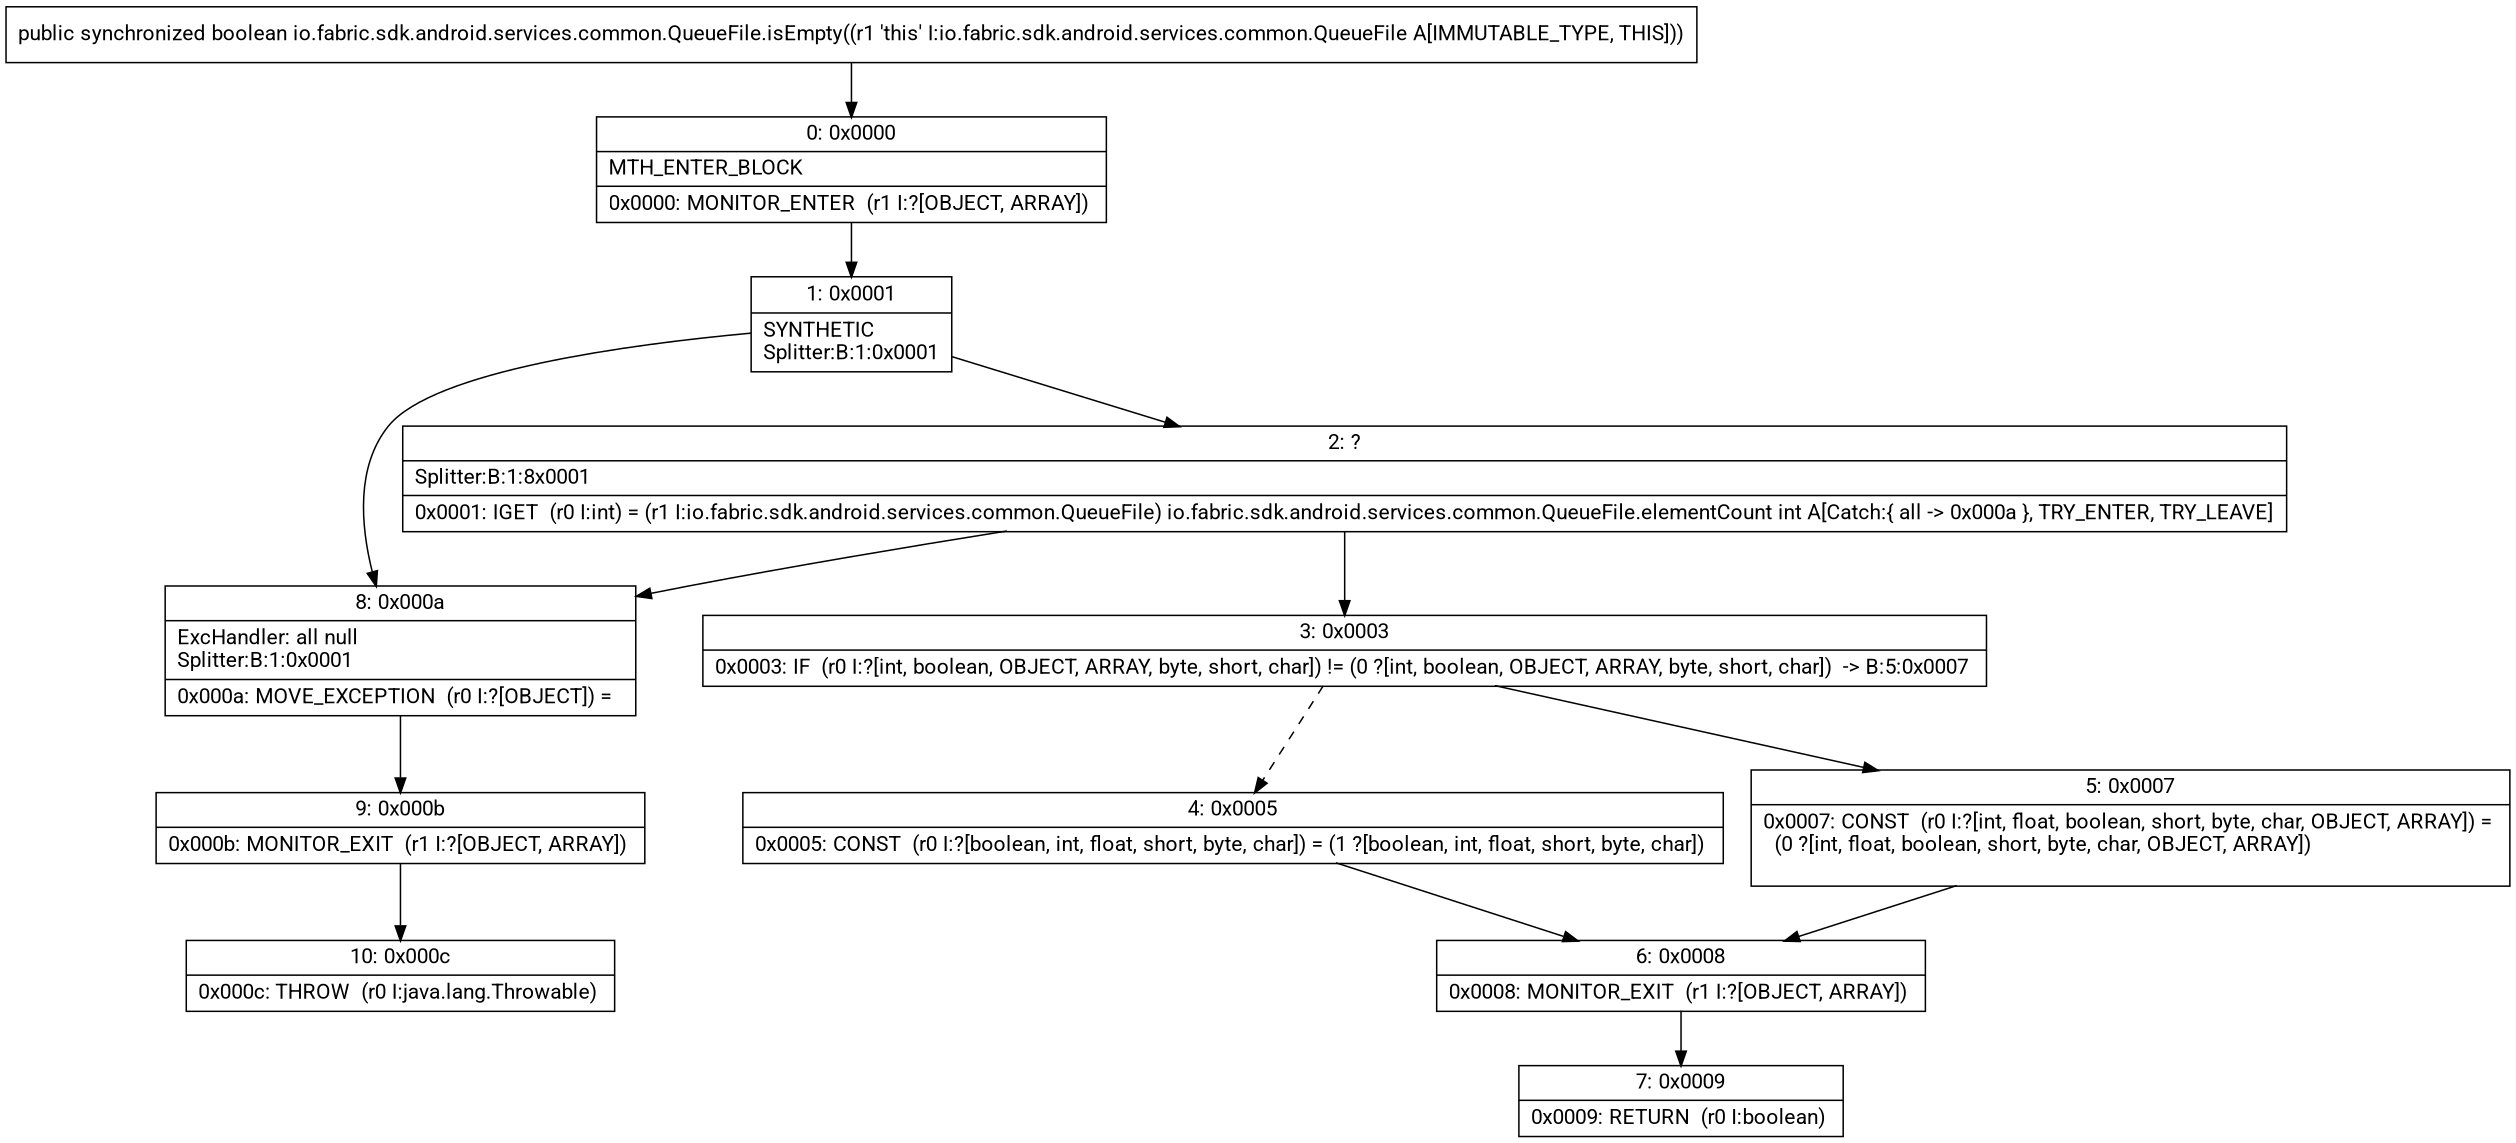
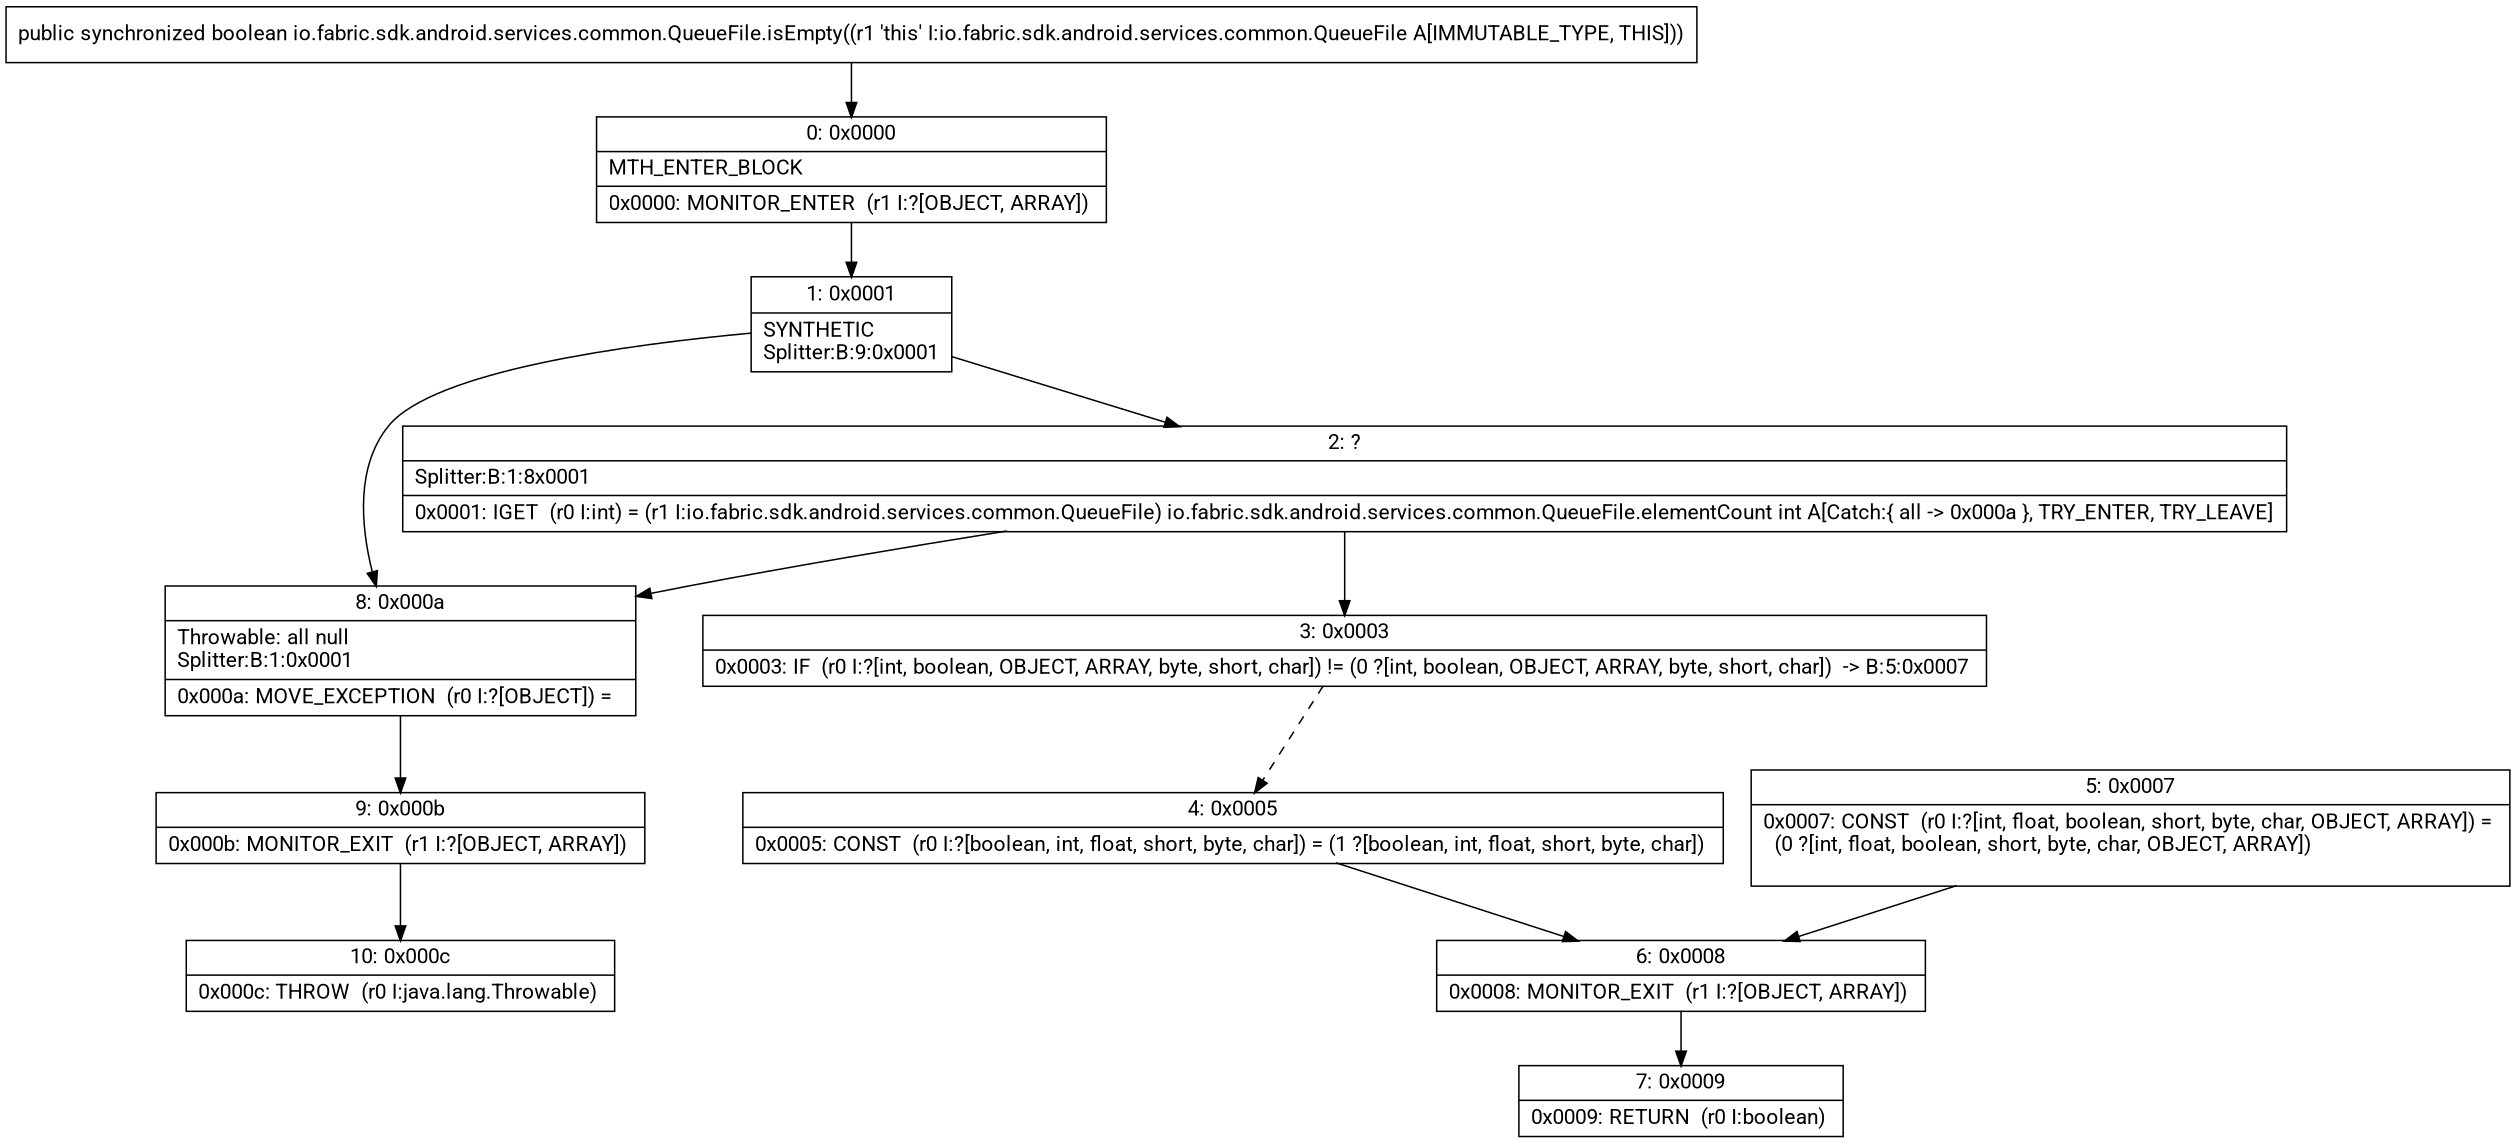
(851, 353) -> (851, 353)
(268, 638) -> (264, 638)
(1679, 727) -> none
